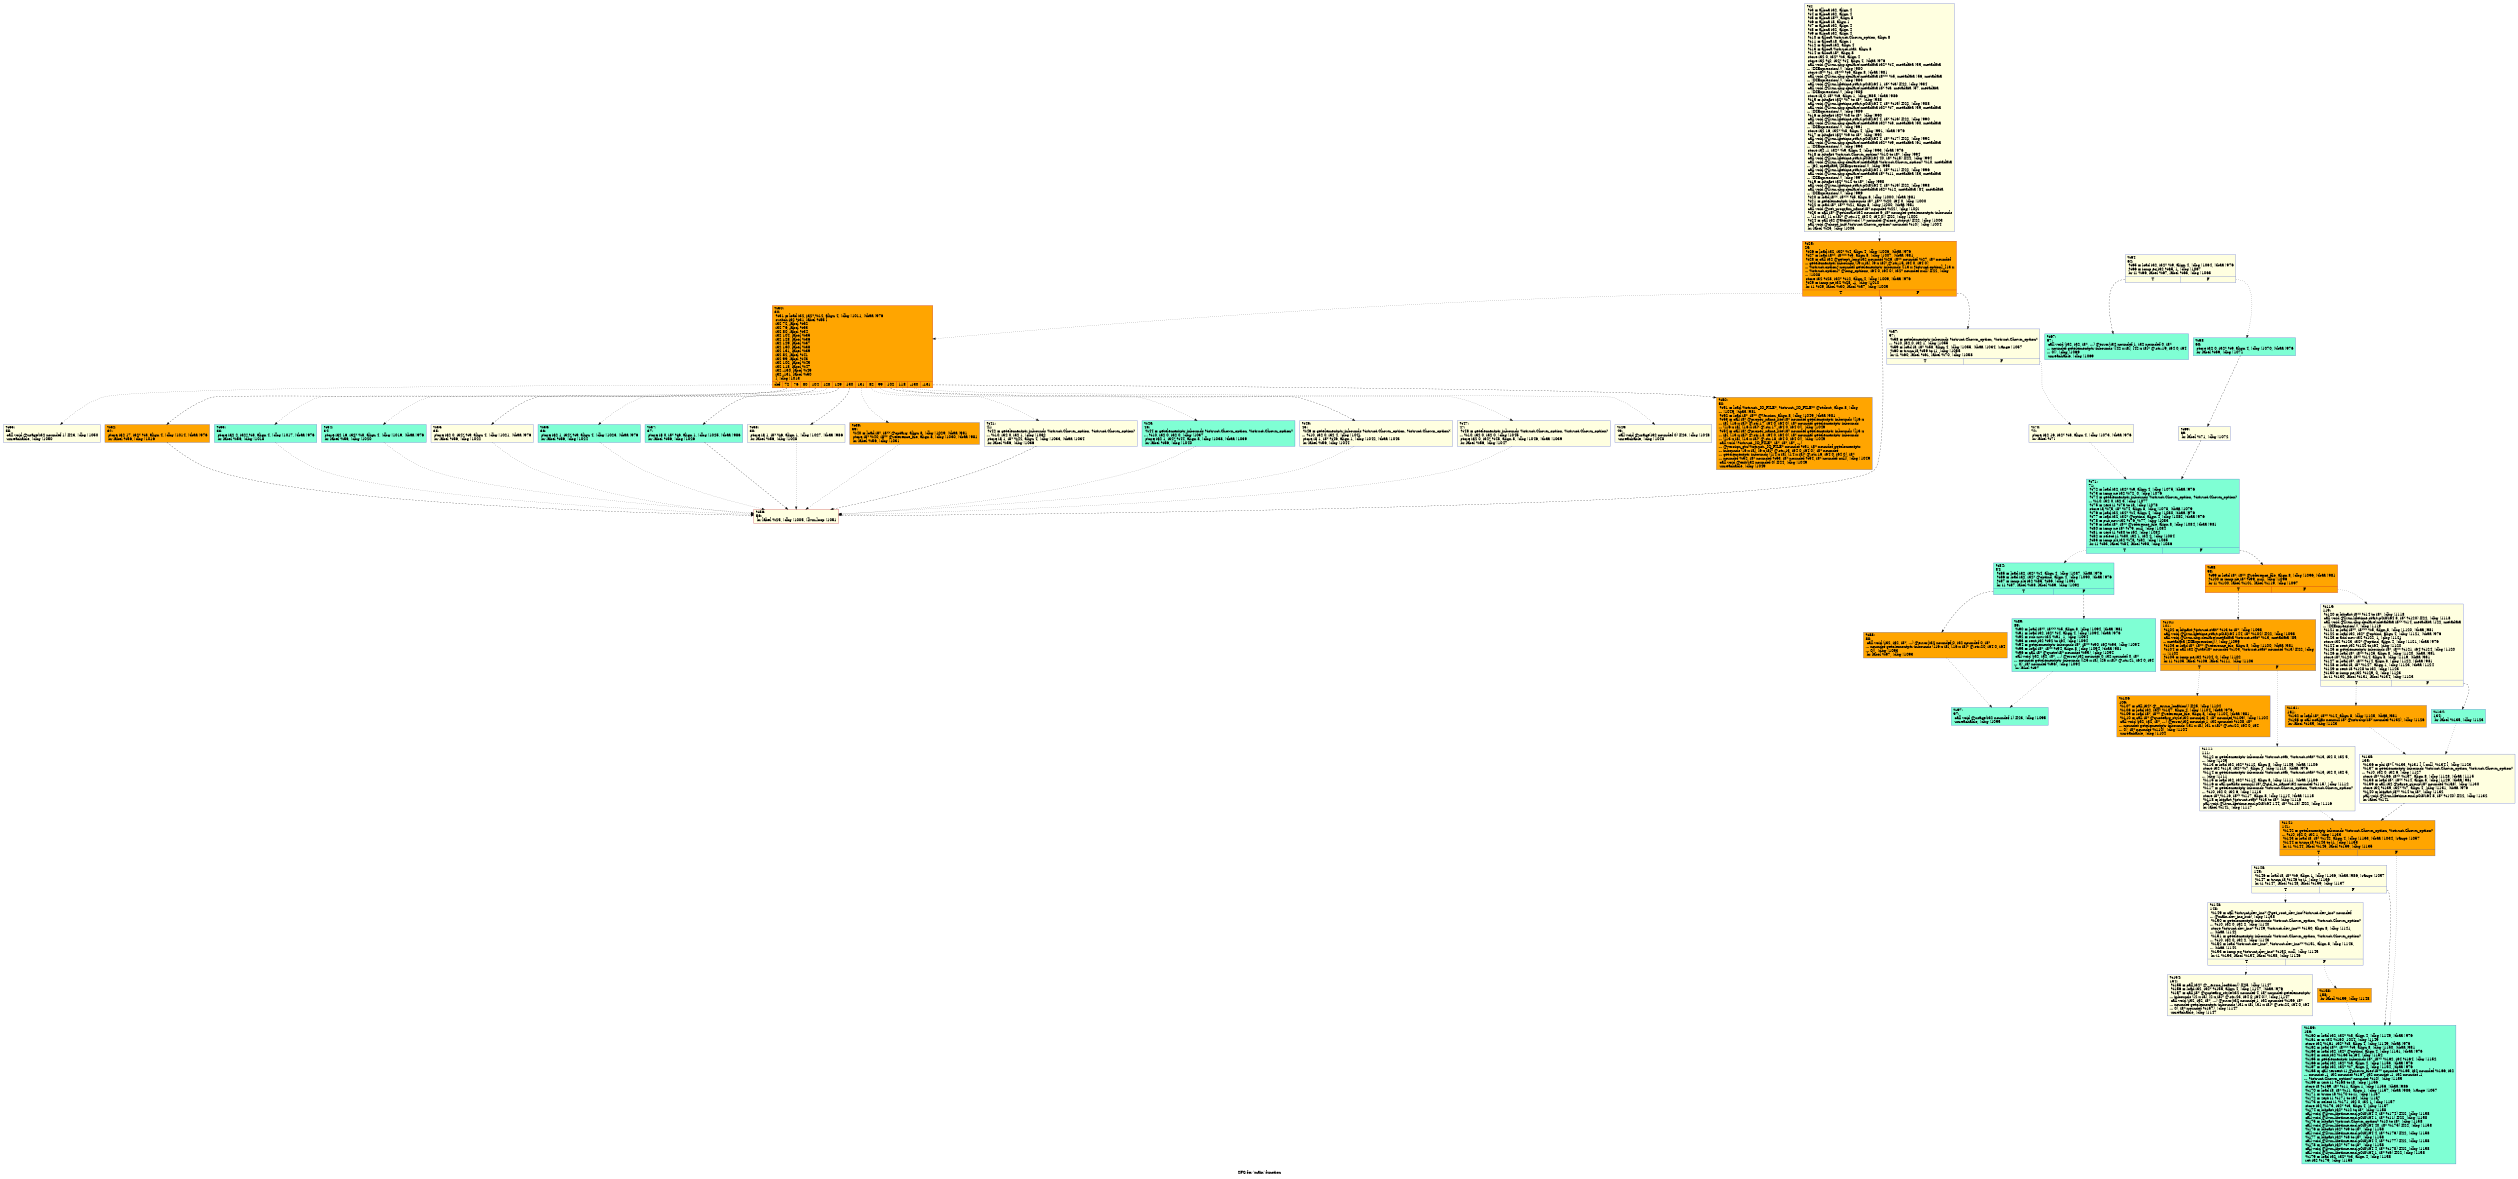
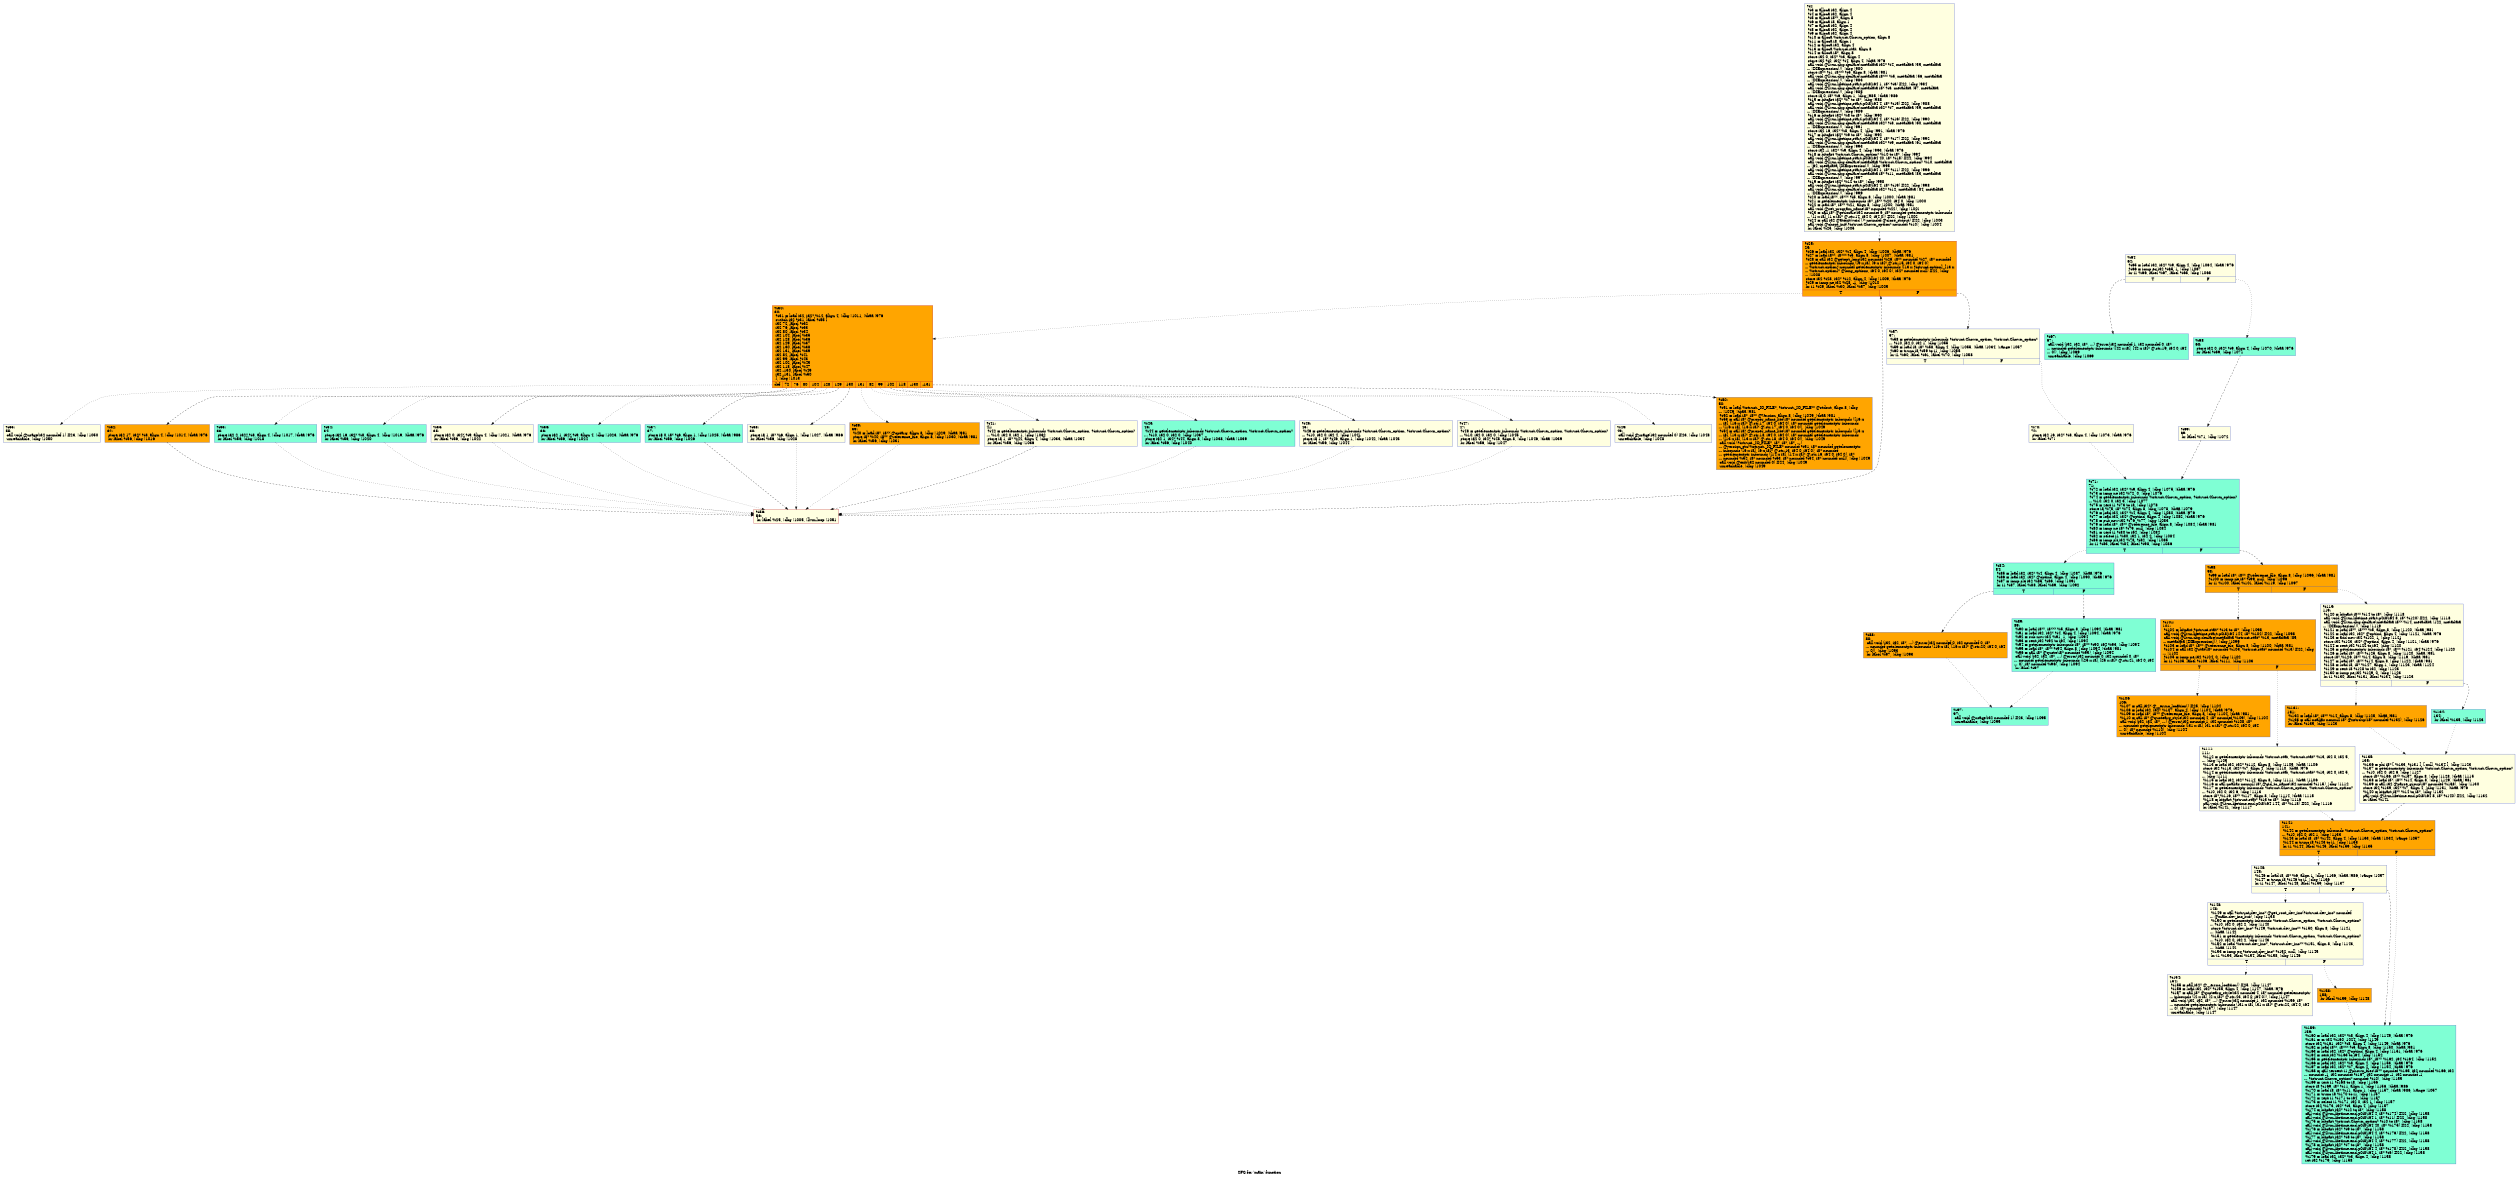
(2271, 579) -> (2271, 579)
